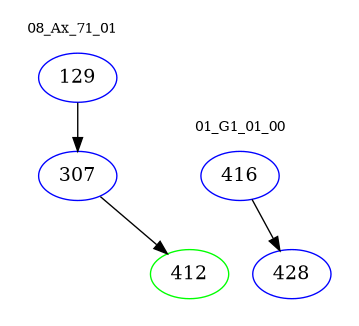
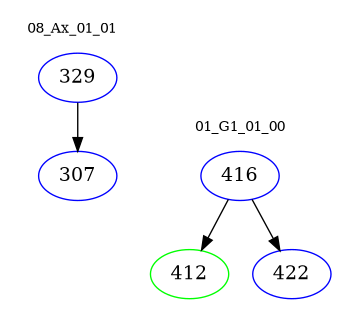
(72, 29) -> (72, 29)
(78, 78) -> (78, 78)
(129, 221) -> (218, 219)
(292, 274) -> (292, 274)
